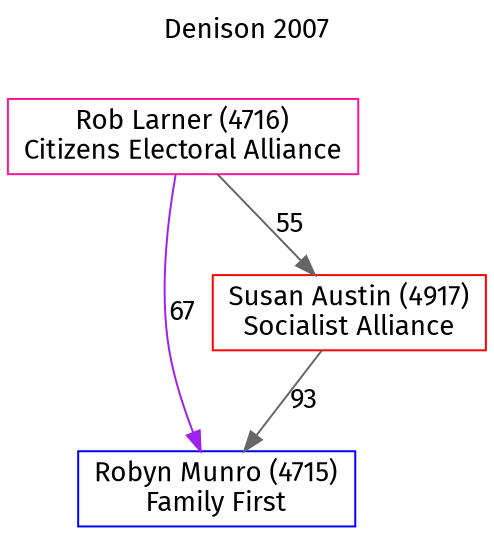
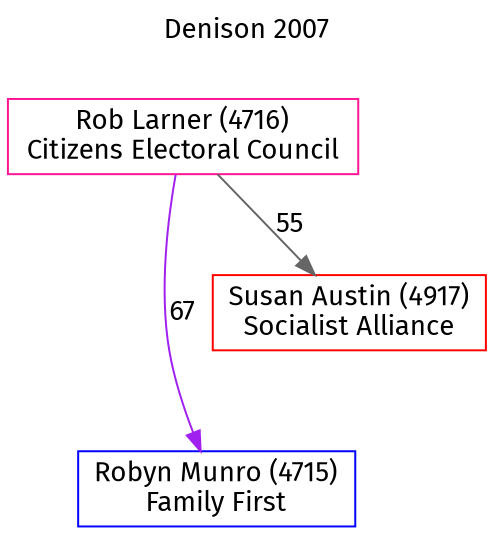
(183, 137) -> (183, 137)
(289, 393) -> none
